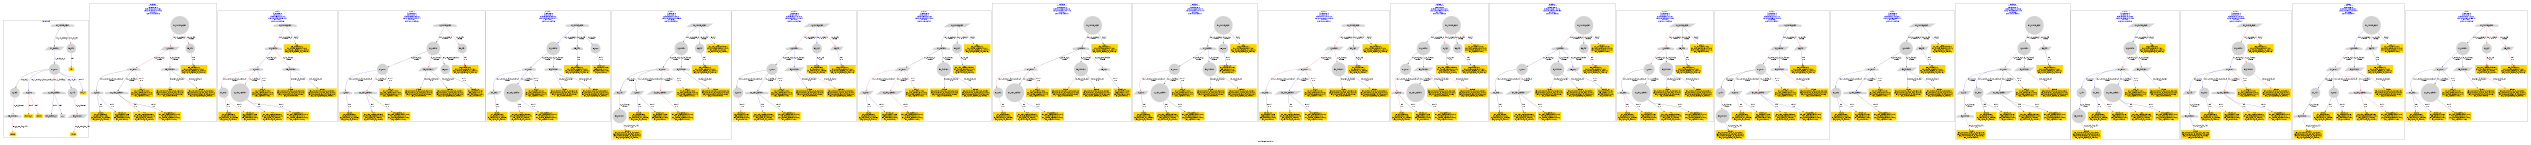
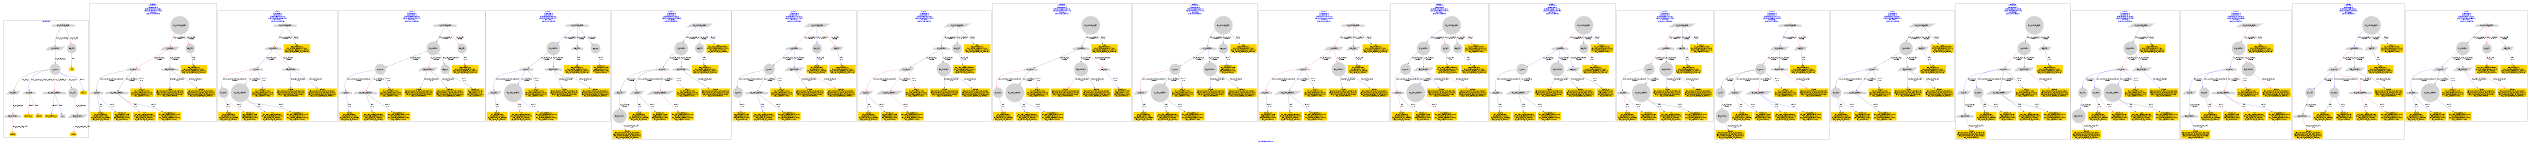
(15, 93) -> (13, 93)
(51, 116) -> (51, 116)
